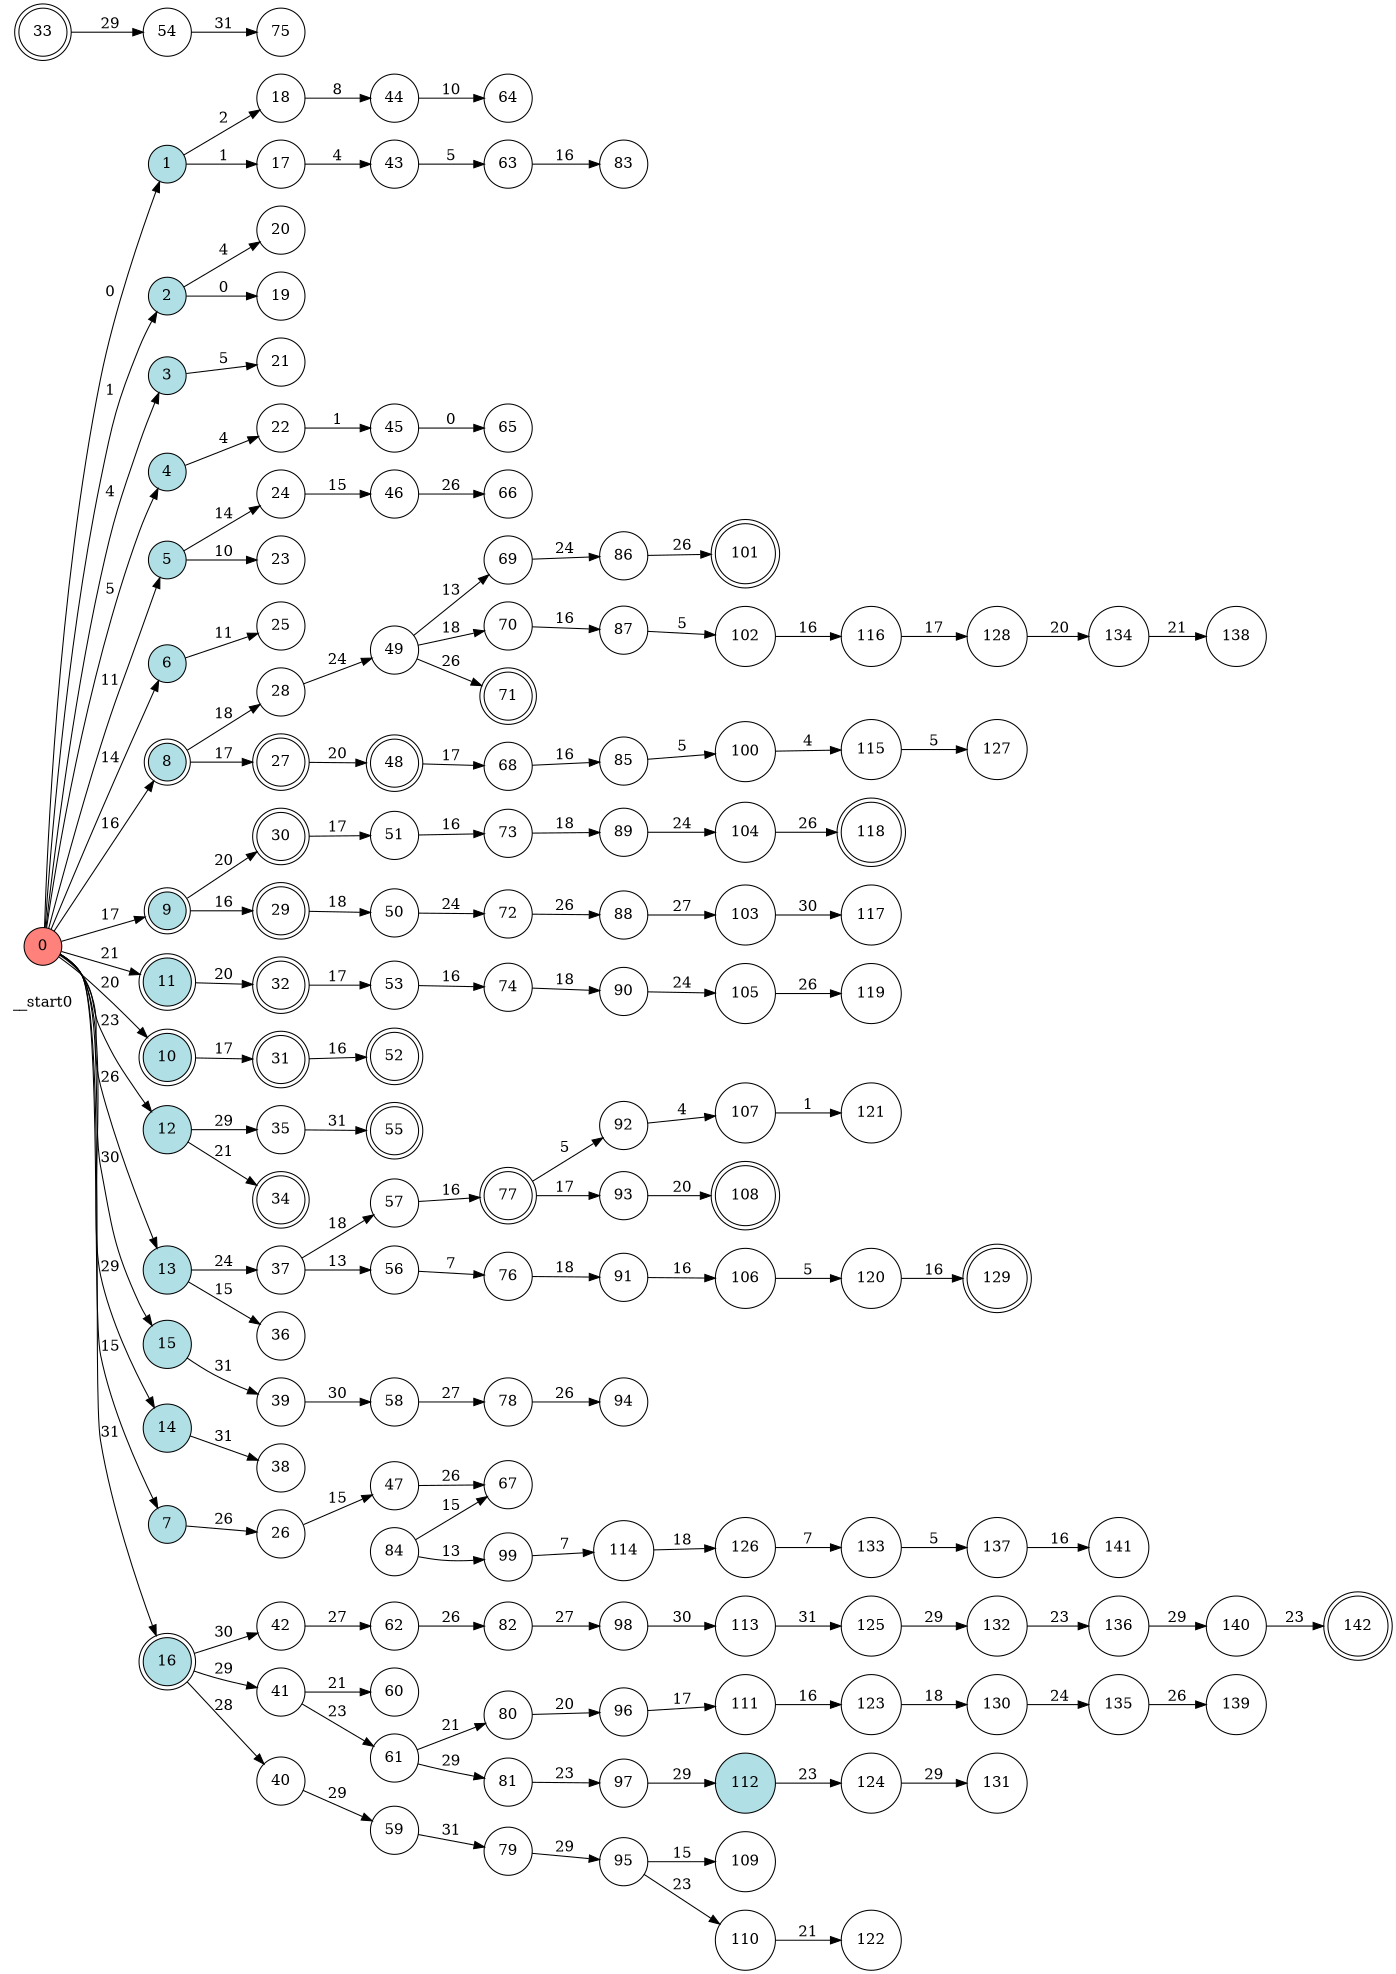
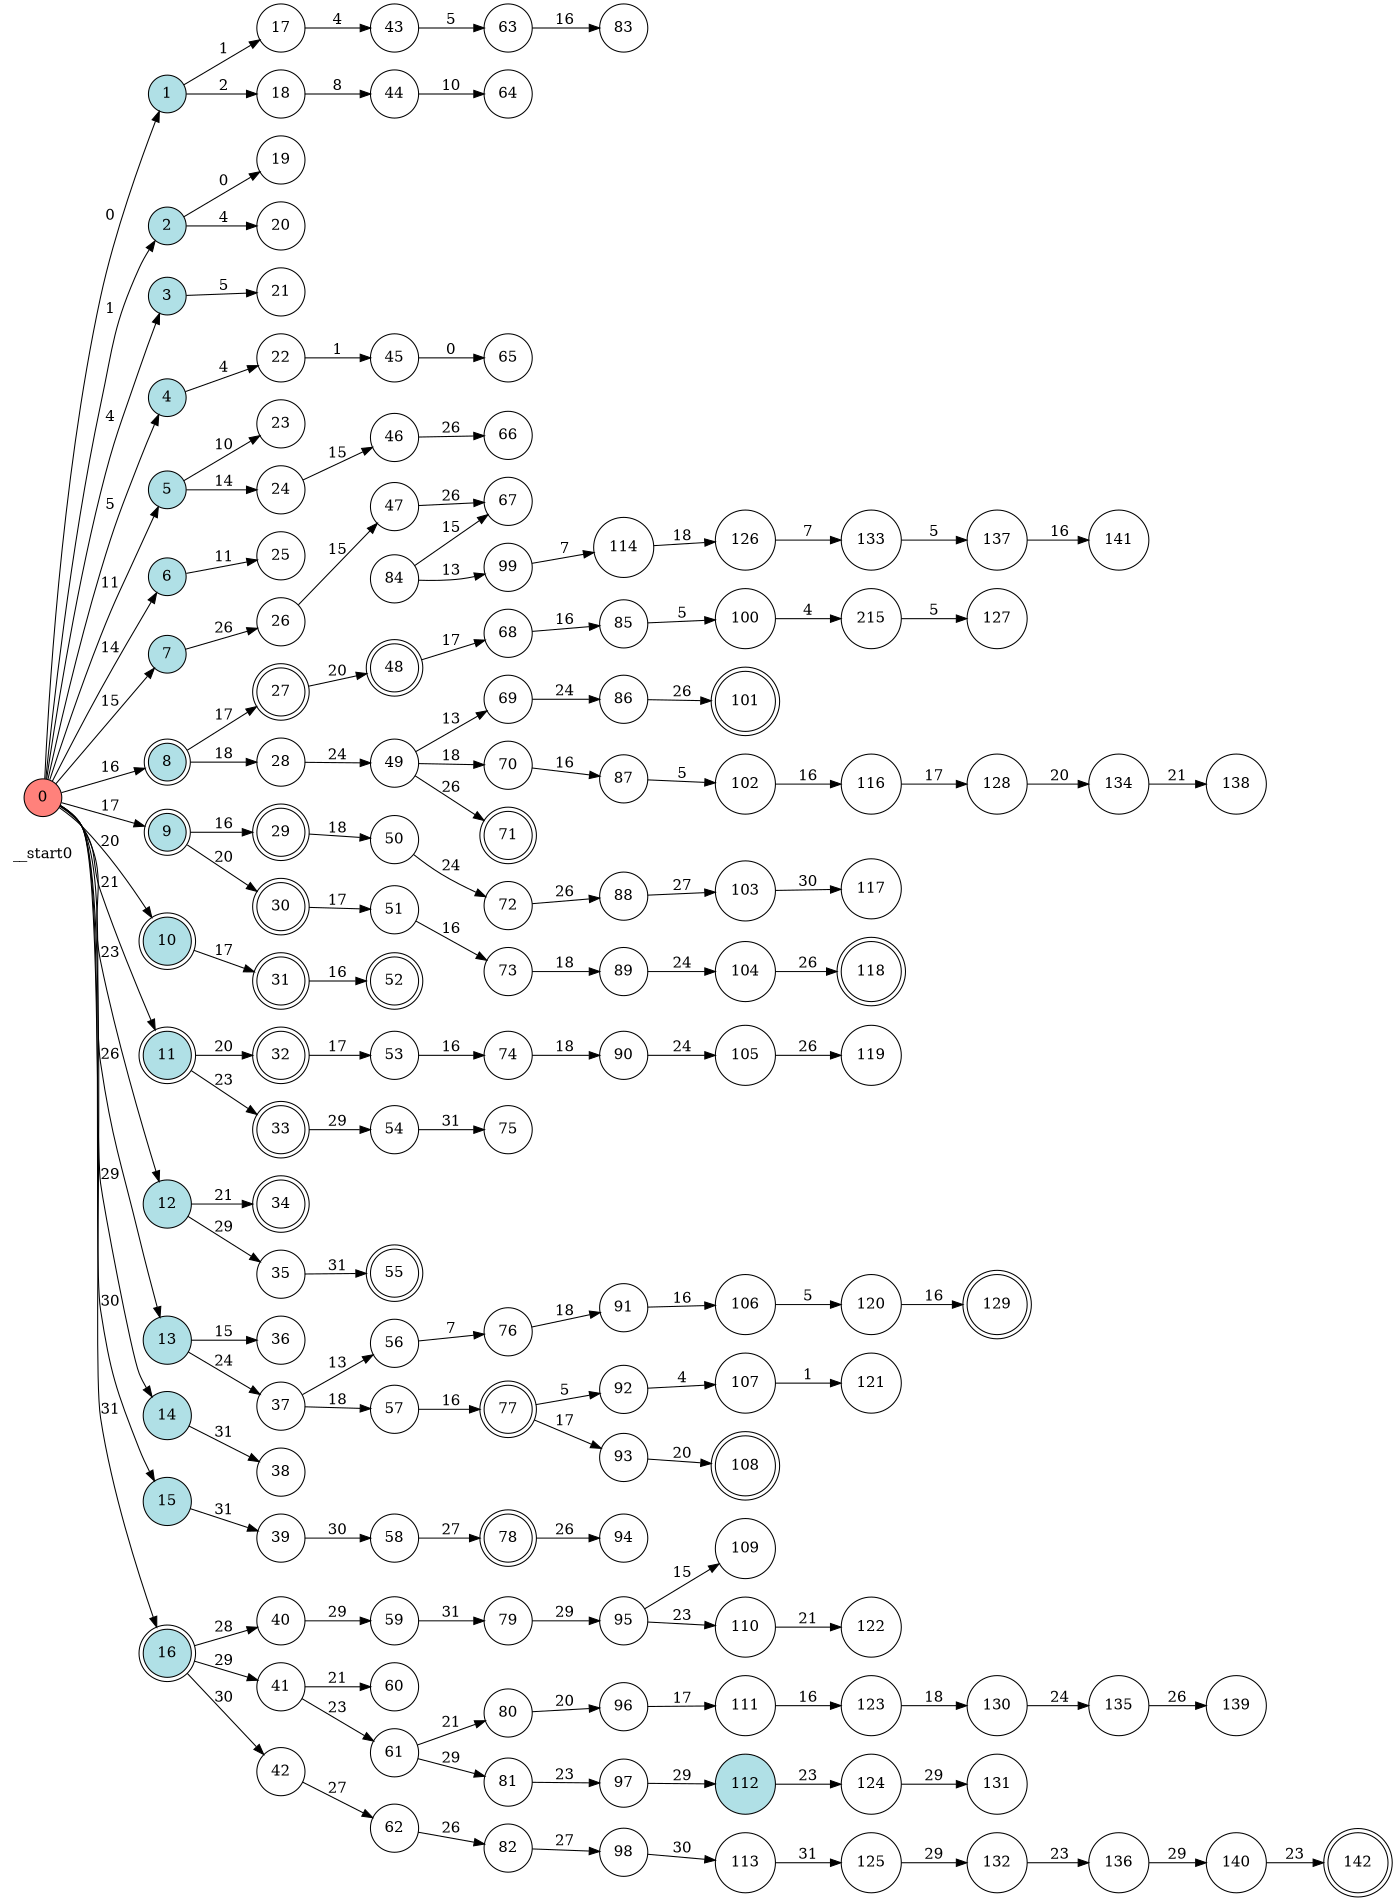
(871, 749) -> (871, 619)
none -> (220, 1089)
(508, 1402) -> (508, 1538)
